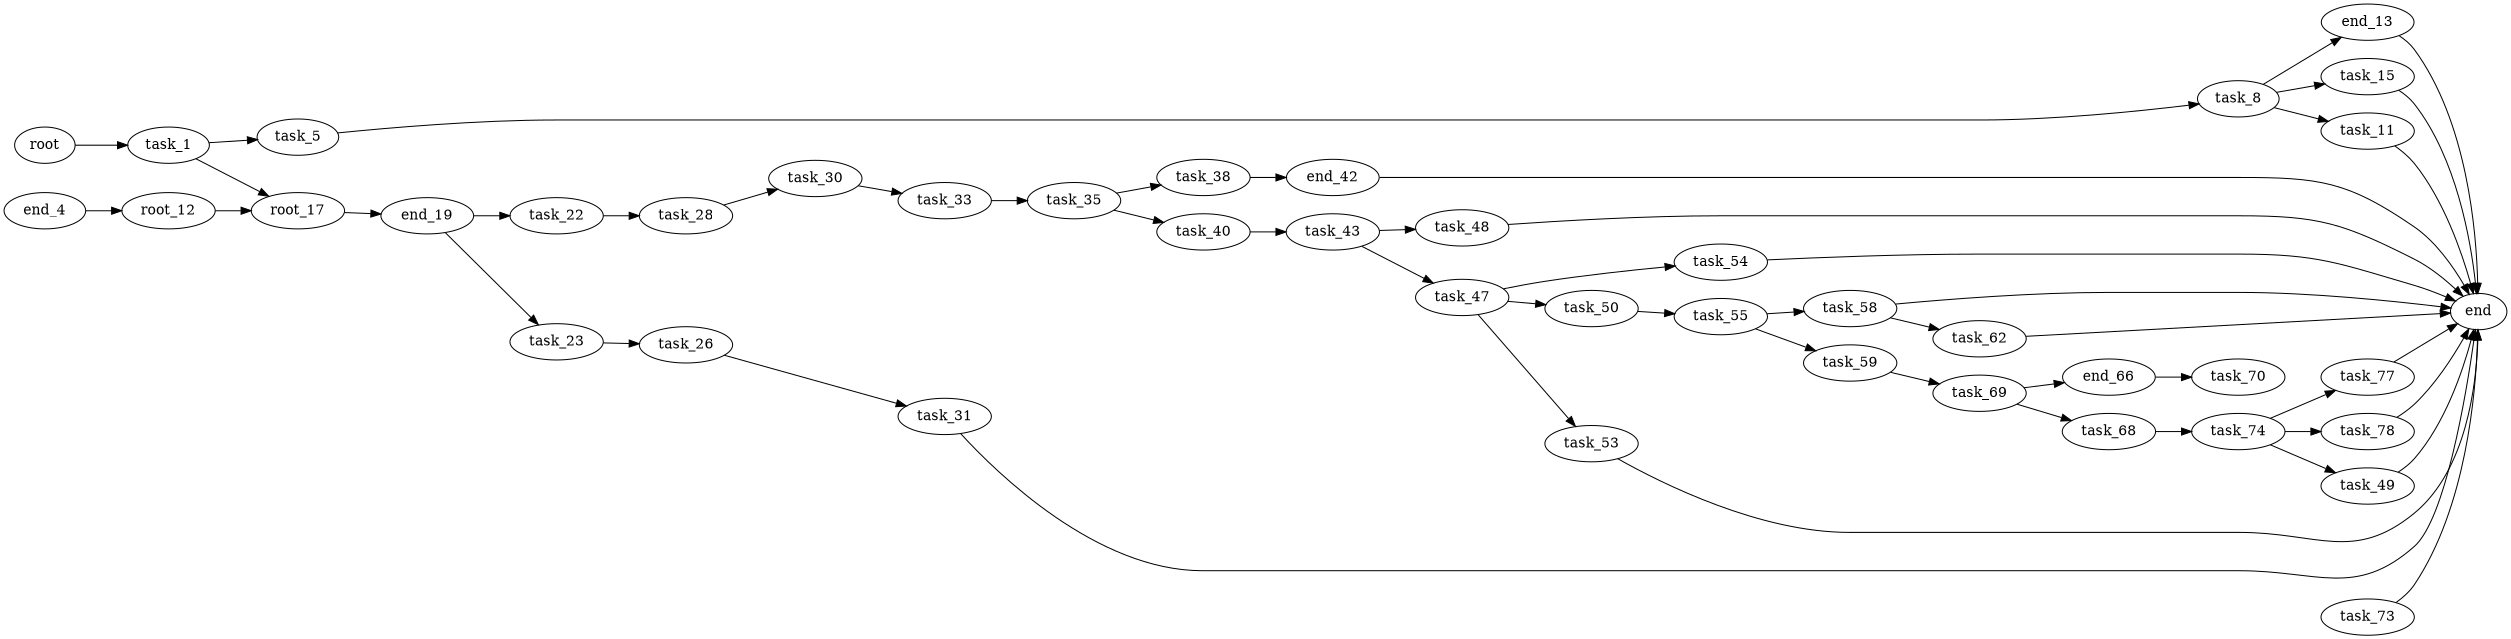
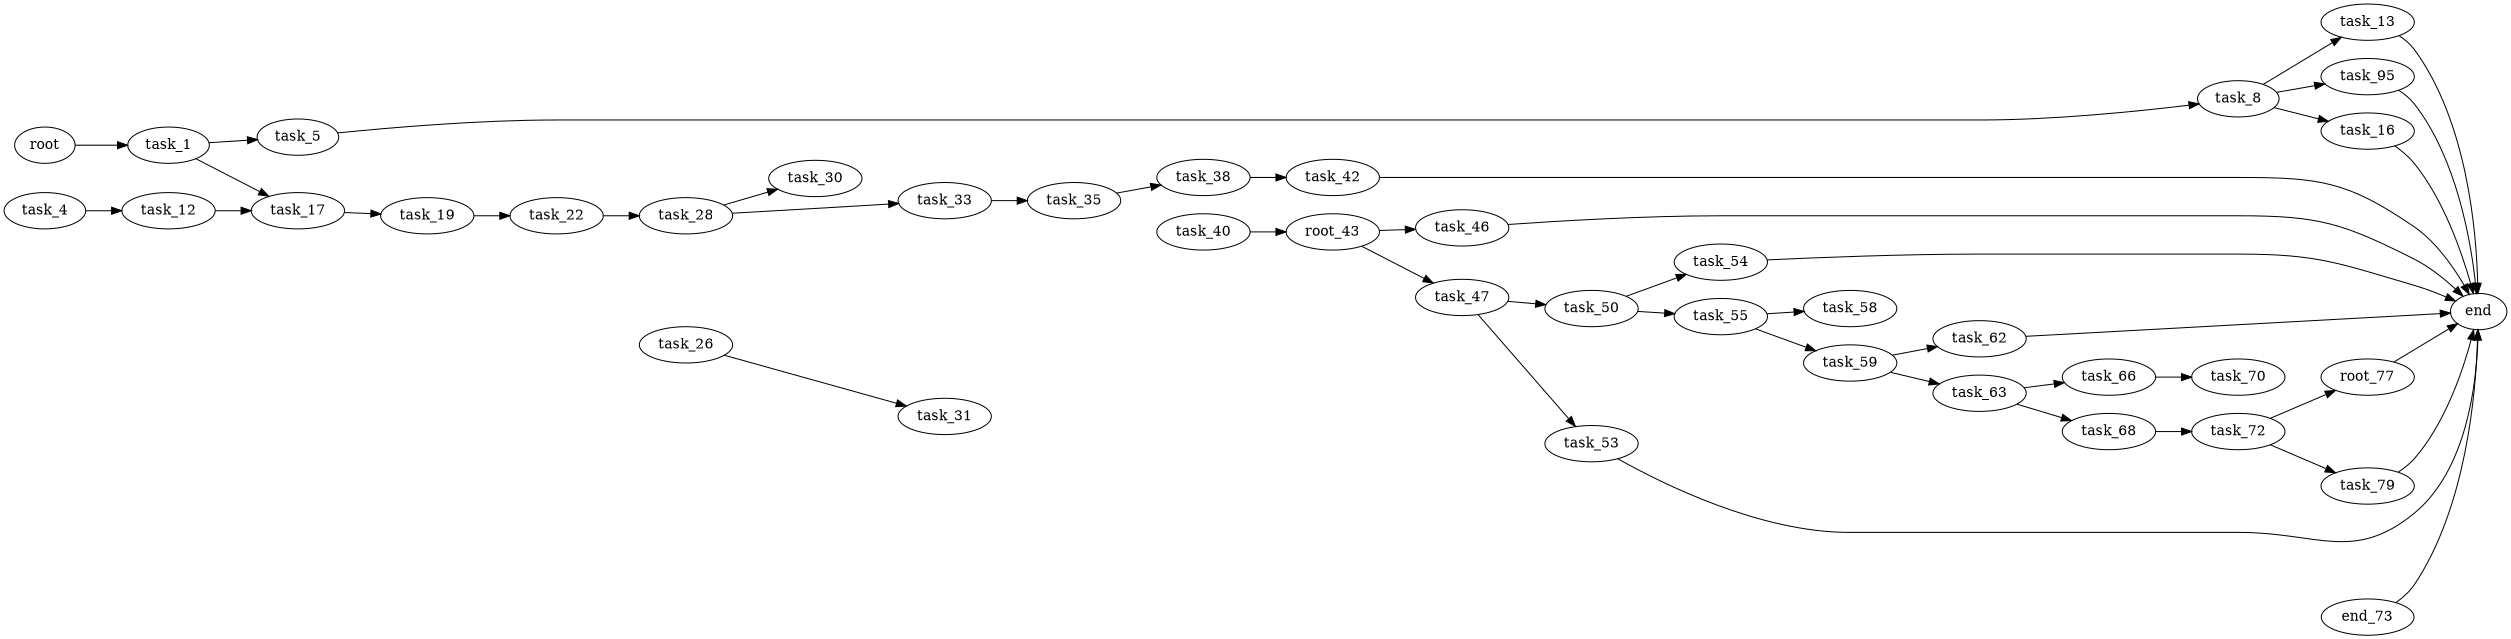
(2368, 22) -> (2368, 22)
(2368, 77) -> (2368, 77)
(2368, 131) -> (2368, 131)
(1333, 177) -> (1333, 177)
(875, 189) -> (810, 209)
(45, 211) -> (45, 211)
(169, 211) -> (169, 211)
(298, 211) -> (298, 211)
(1134, 215) -> none
(427, 216) -> (427, 216)
(1462, 228) -> (1462, 228)
(1333, 232) -> (1333, 232)
(1584, 276) -> (1651, 287)
(2168, 292) -> none
(1910, 322) -> (1910, 352)
(557, 342) -> none
(2109, 377) -> (2109, 377)
(2368, 377) -> (2368, 377)
(1980, 393) -> (1980, 393)
(2238, 432) -> (2238, 432)
(2368, 432) -> none
(2368, 486) -> (2368, 486)
(1779, 571) -> none
(2368, 617) -> (2368, 617)
